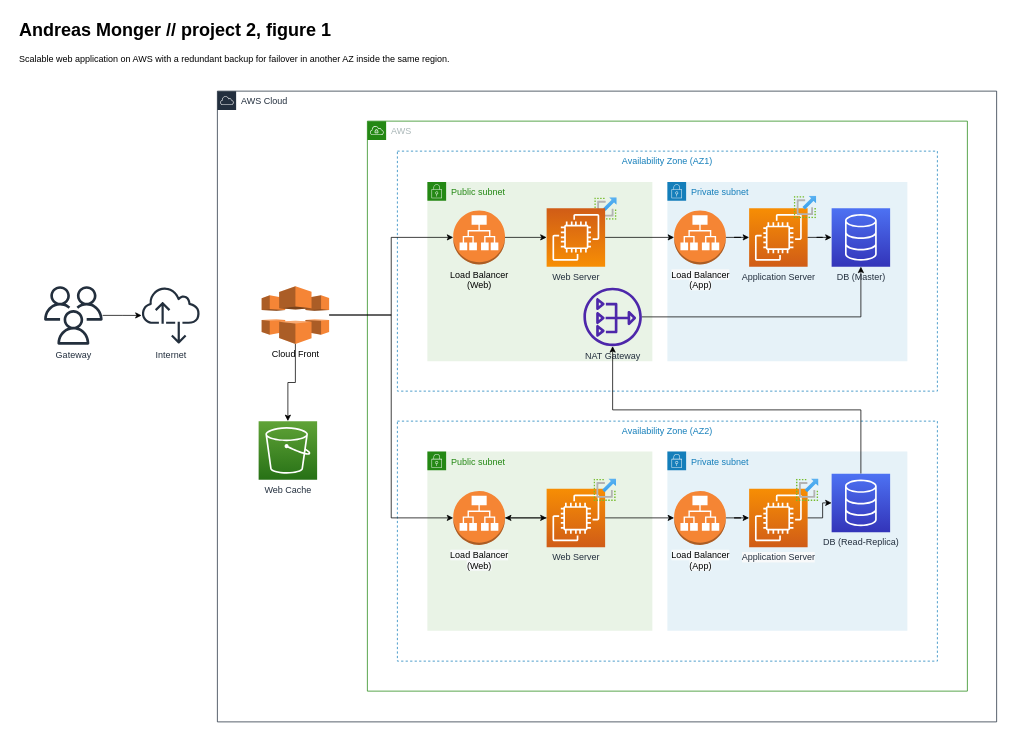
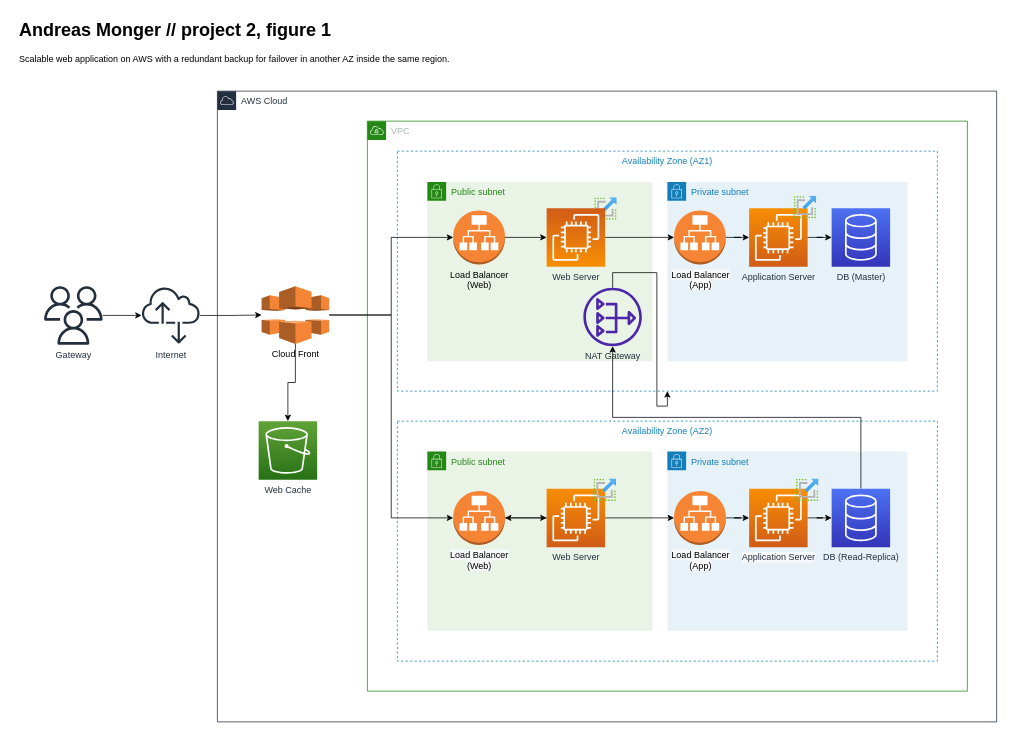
(399, 132) -> (399, 132)
none -> (228, 315)
(861, 317) -> (627, 273)
(861, 503) -> (861, 518)
